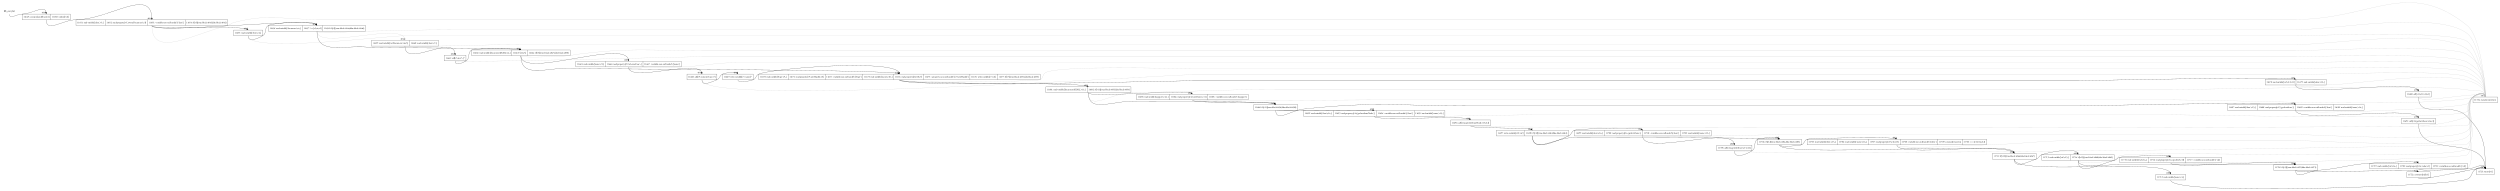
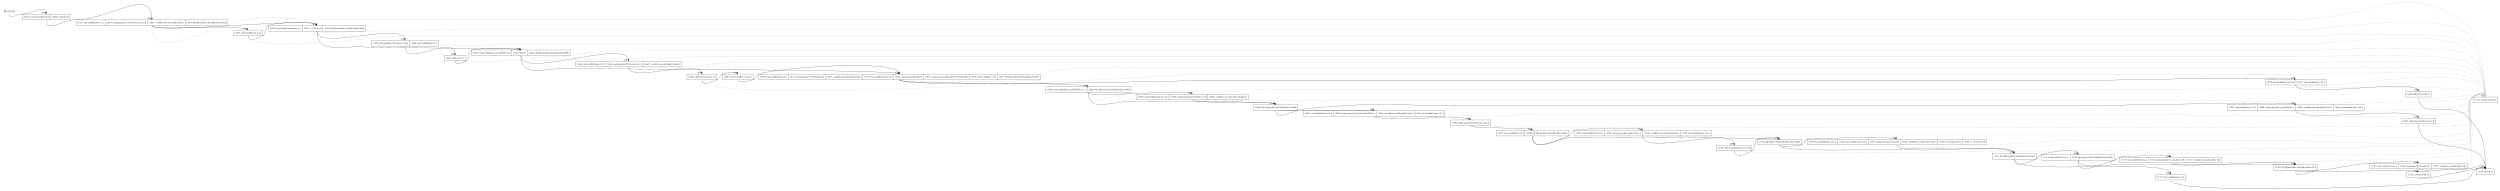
(360, 36) -> (360, 36)
